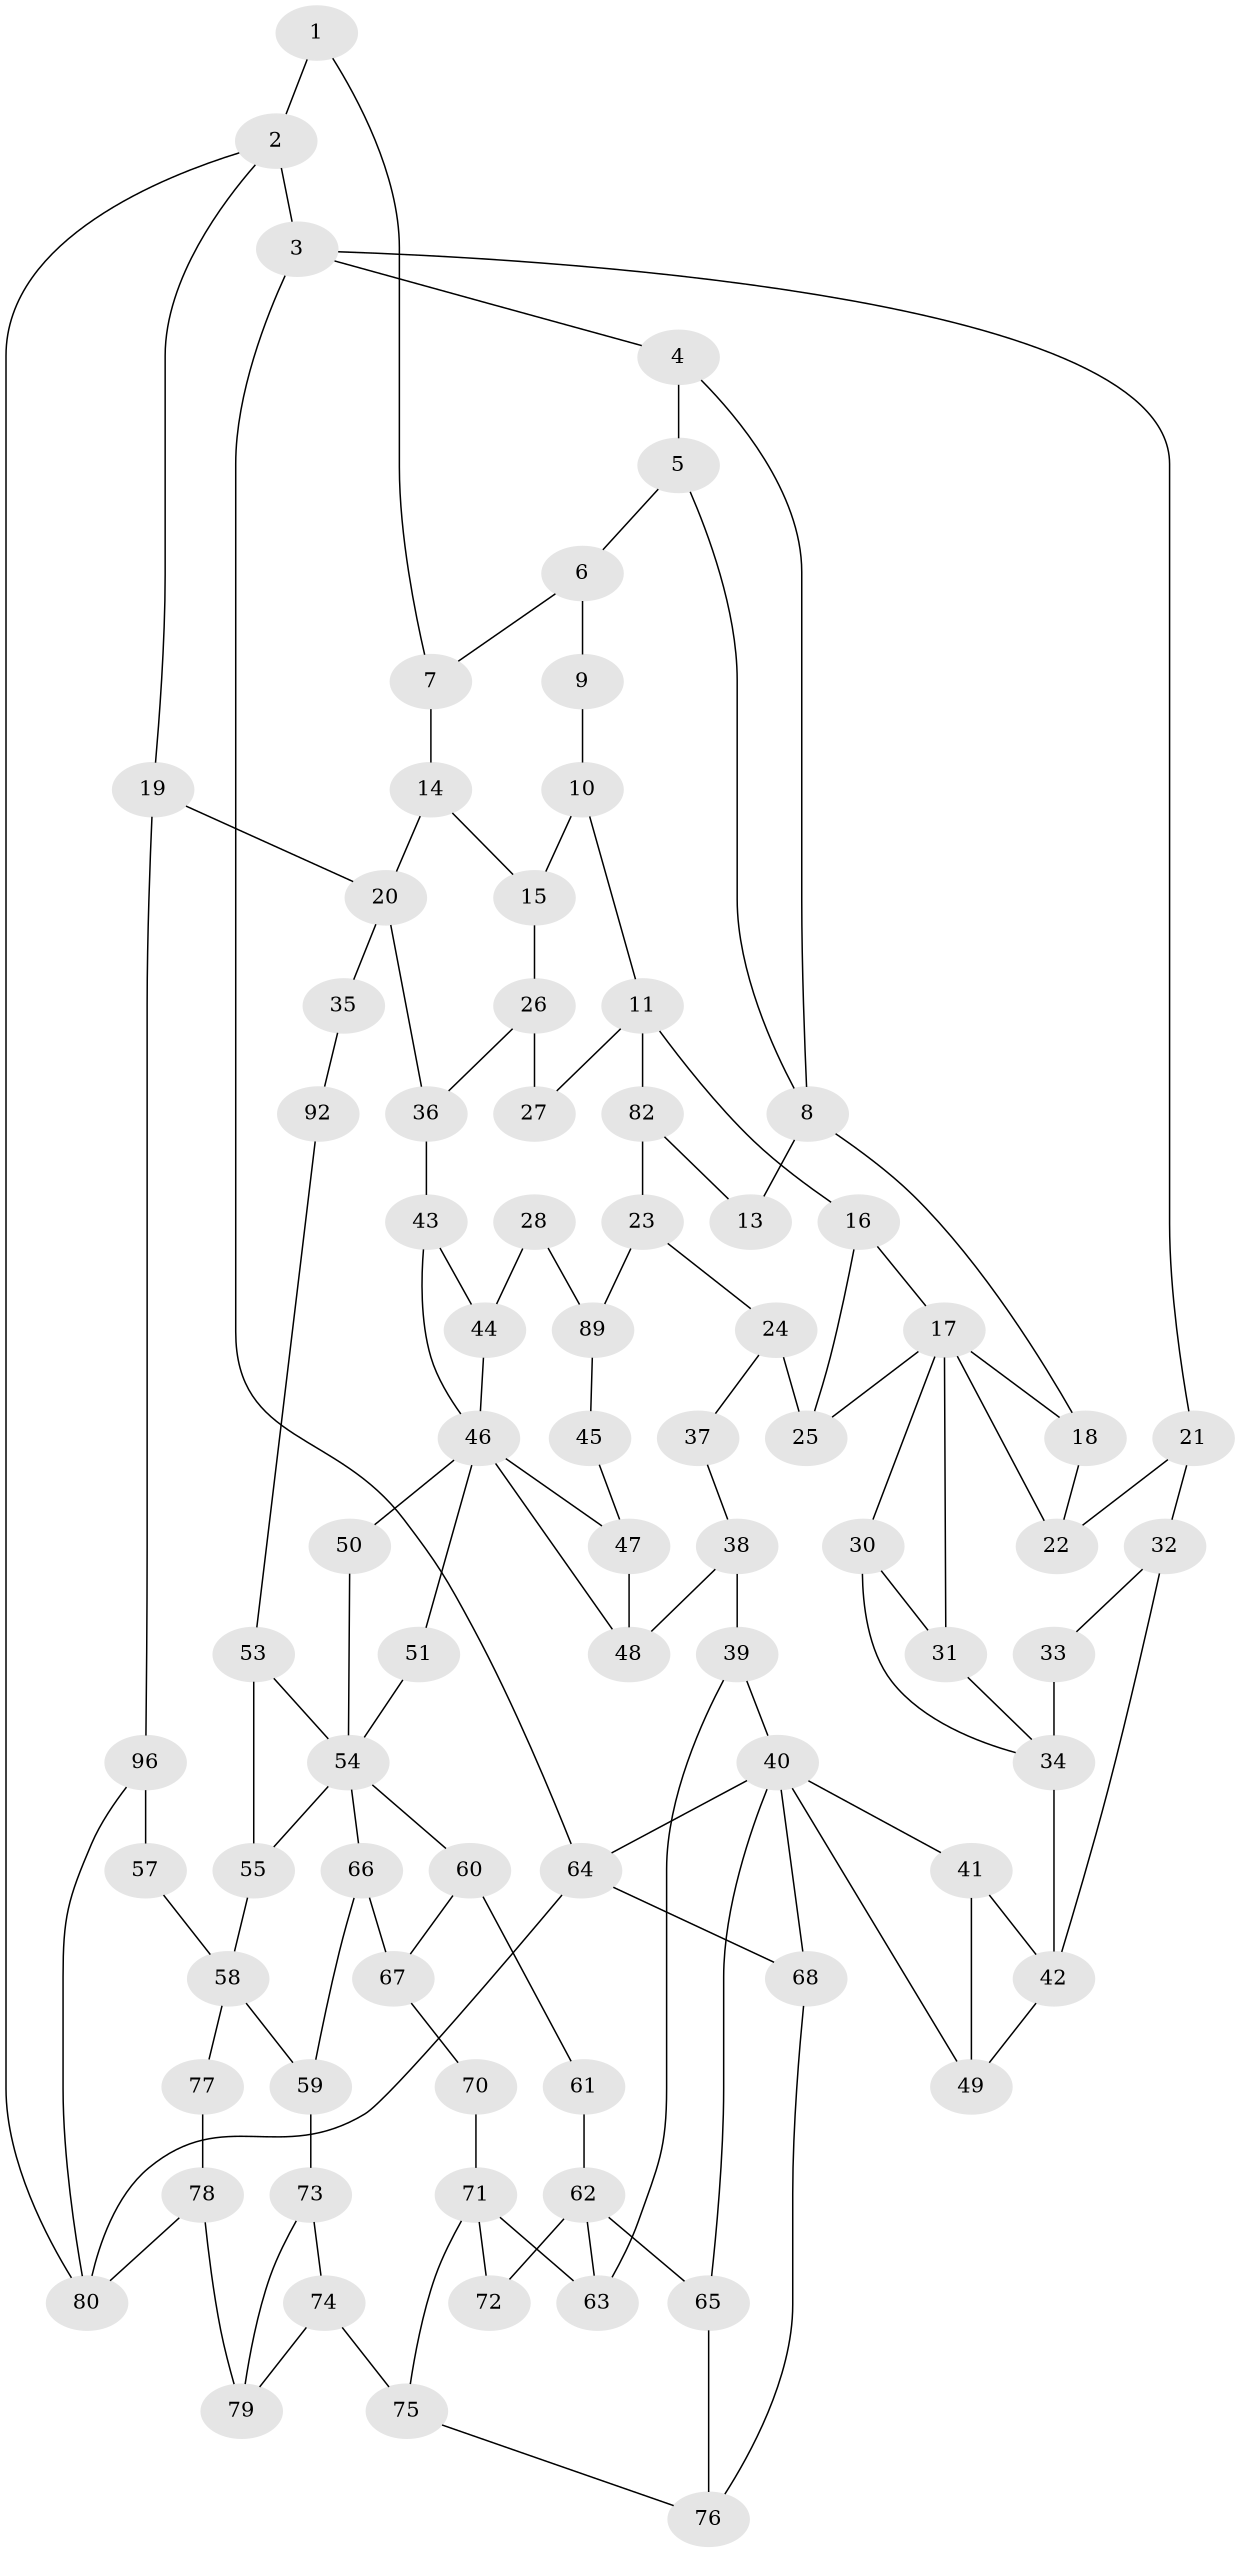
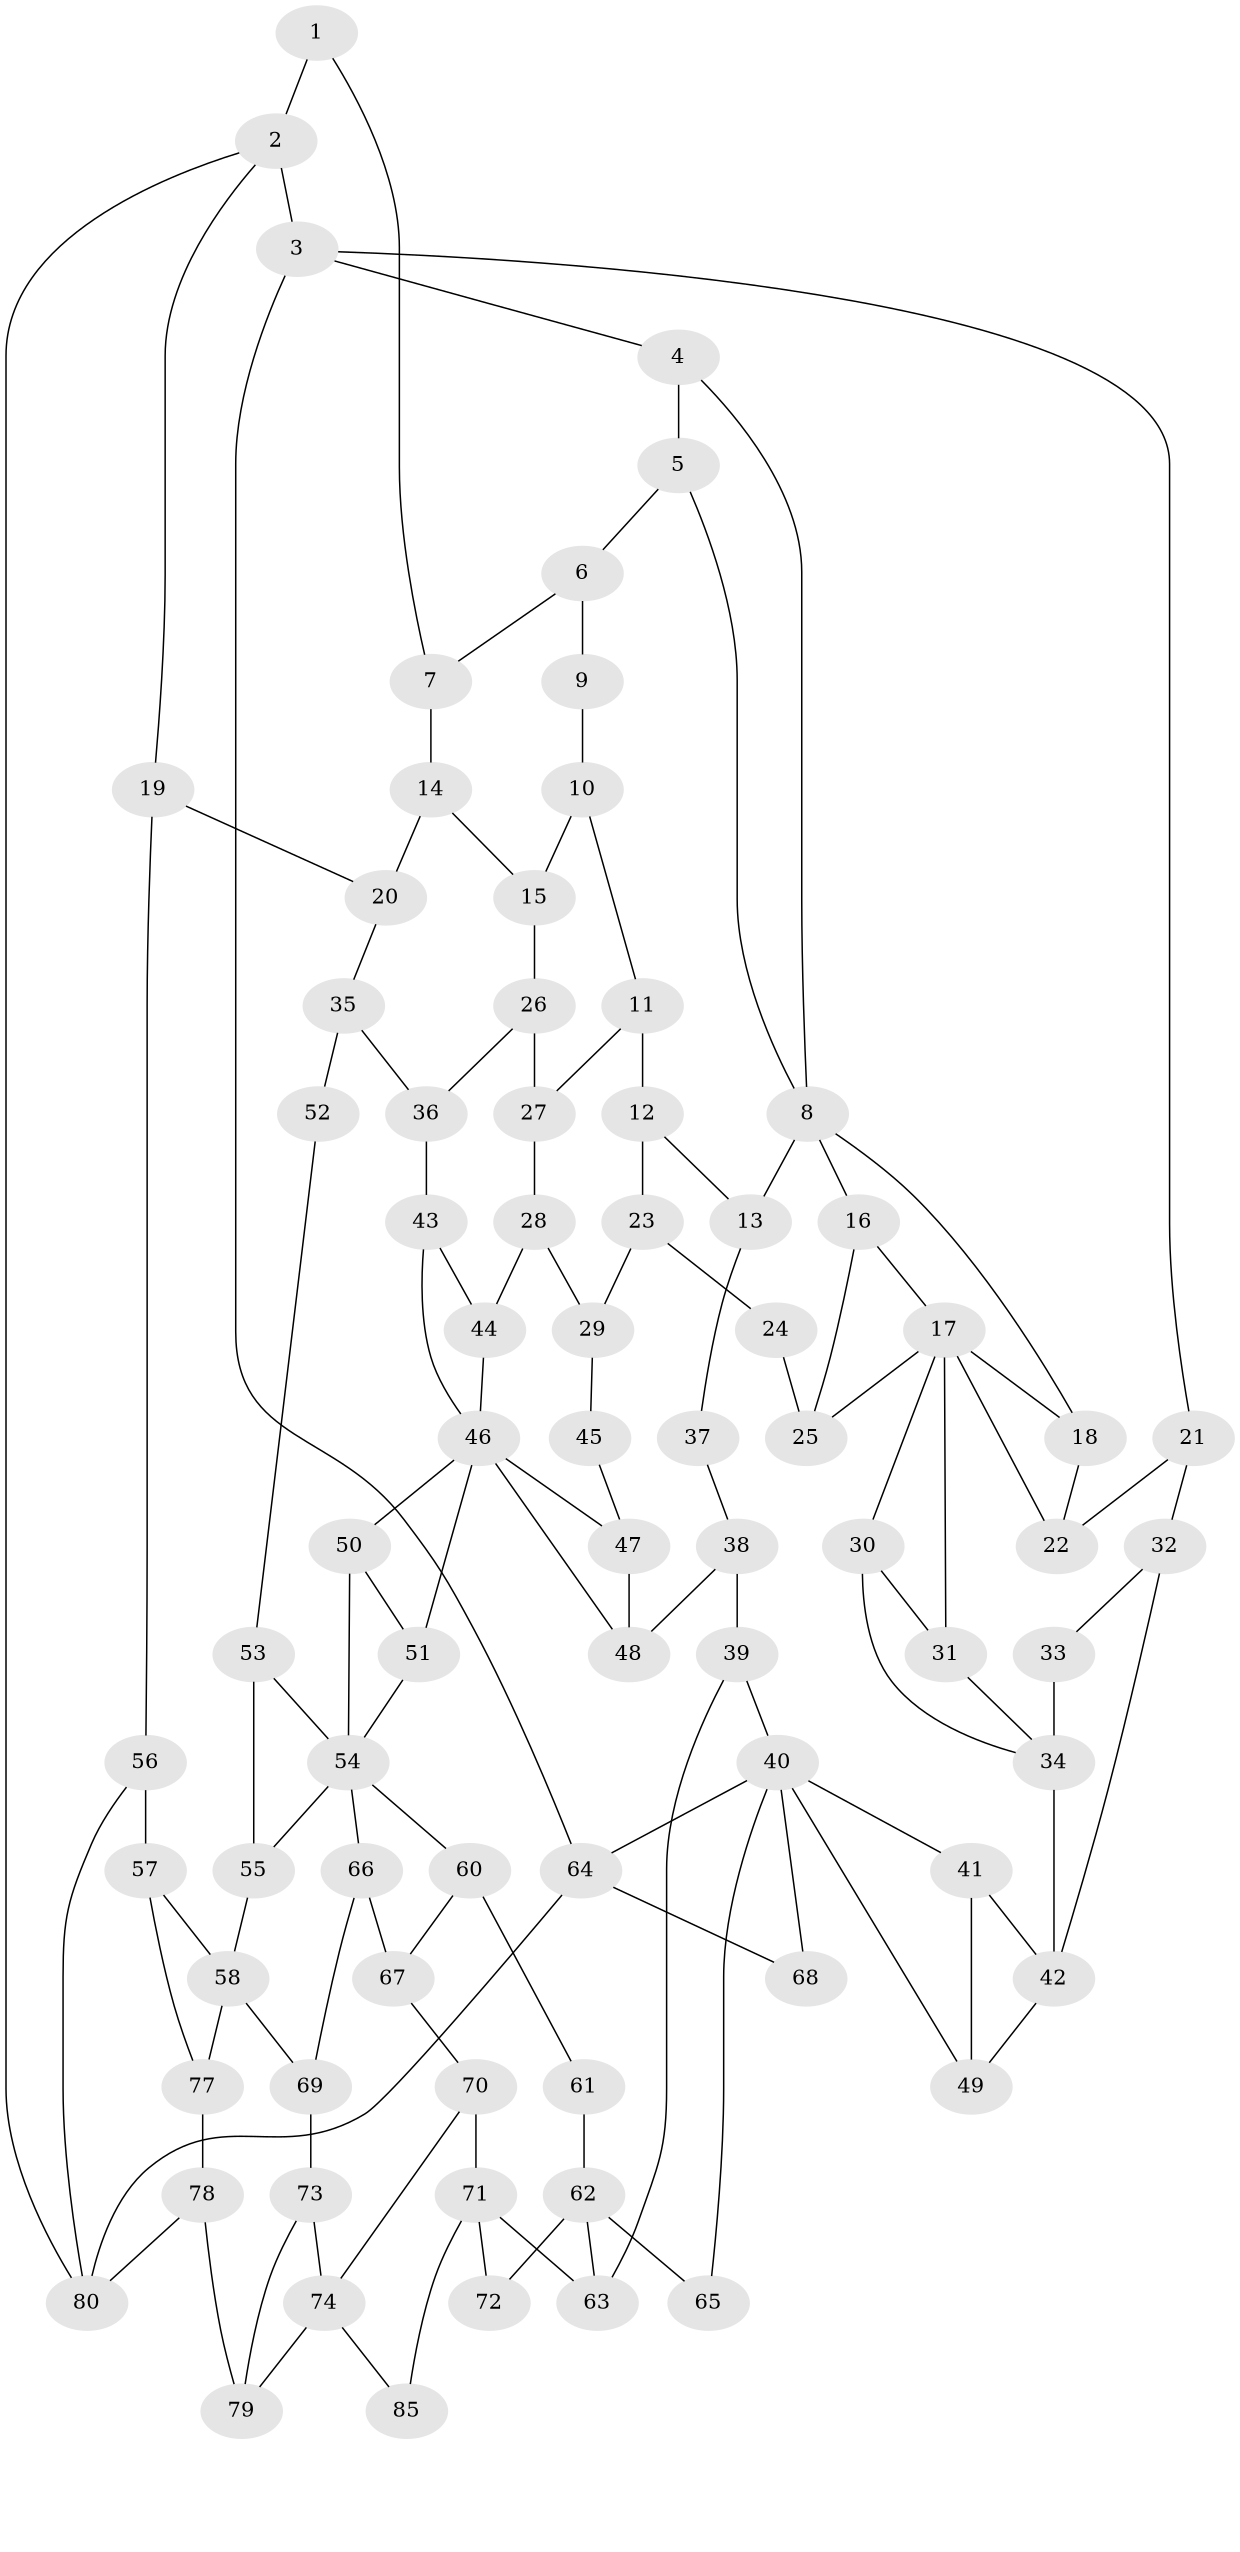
(406, 1006) -> (385, 1060)
(318, 1114) -> (318, 1114)
(643, 1114) -> (643, 1114)
(737, 1125) -> (833, 1168)
none -> (534, 1168)
(593, 1330) -> (593, 1330)
(737, 1384) -> (716, 1328)
none -> (384, 1601)
(146, 1763) -> (146, 1763)
none -> (167, 1980)
(311, 2087) -> (311, 2087)
none -> (400, 2195)
(407, 2411) -> (407, 2411)
(709, 2519) -> none
